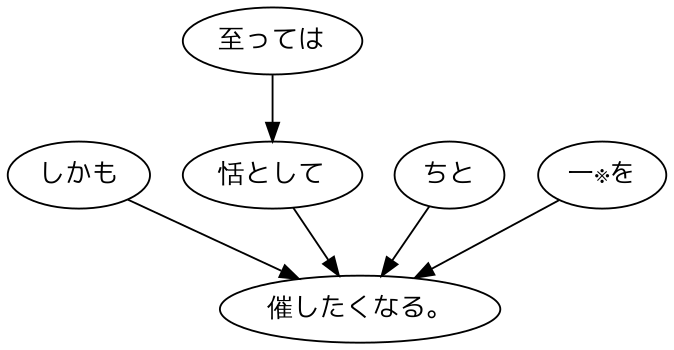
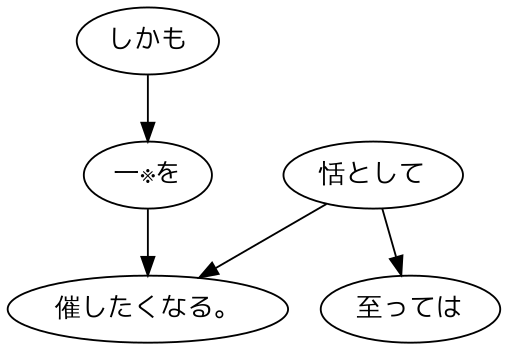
(273, 99) -> (389, 233)
(450, 175) -> none
(205, 235) -> (148, 99)
